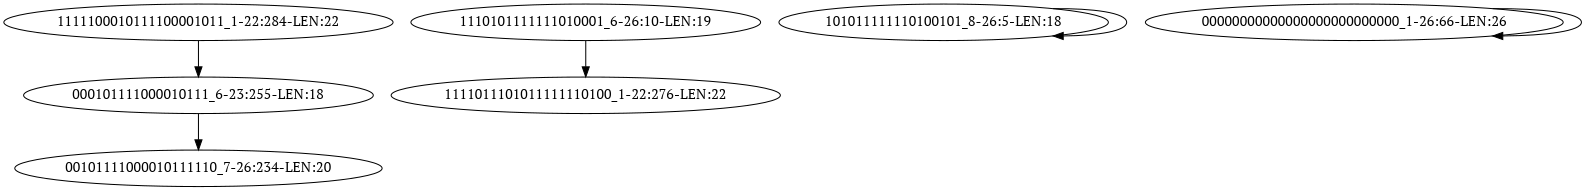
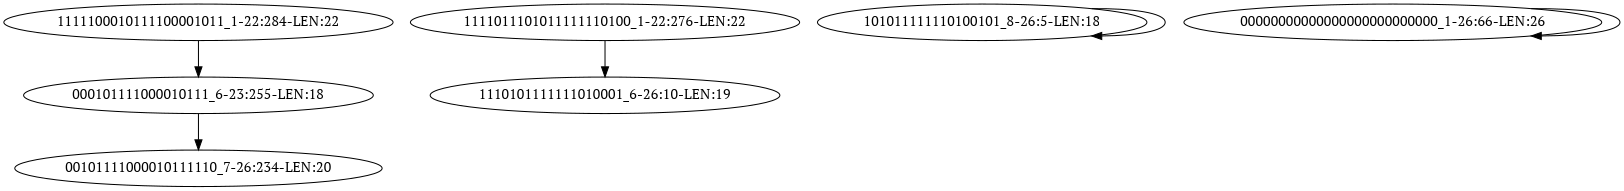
(586, 54) -> (605, 54)
